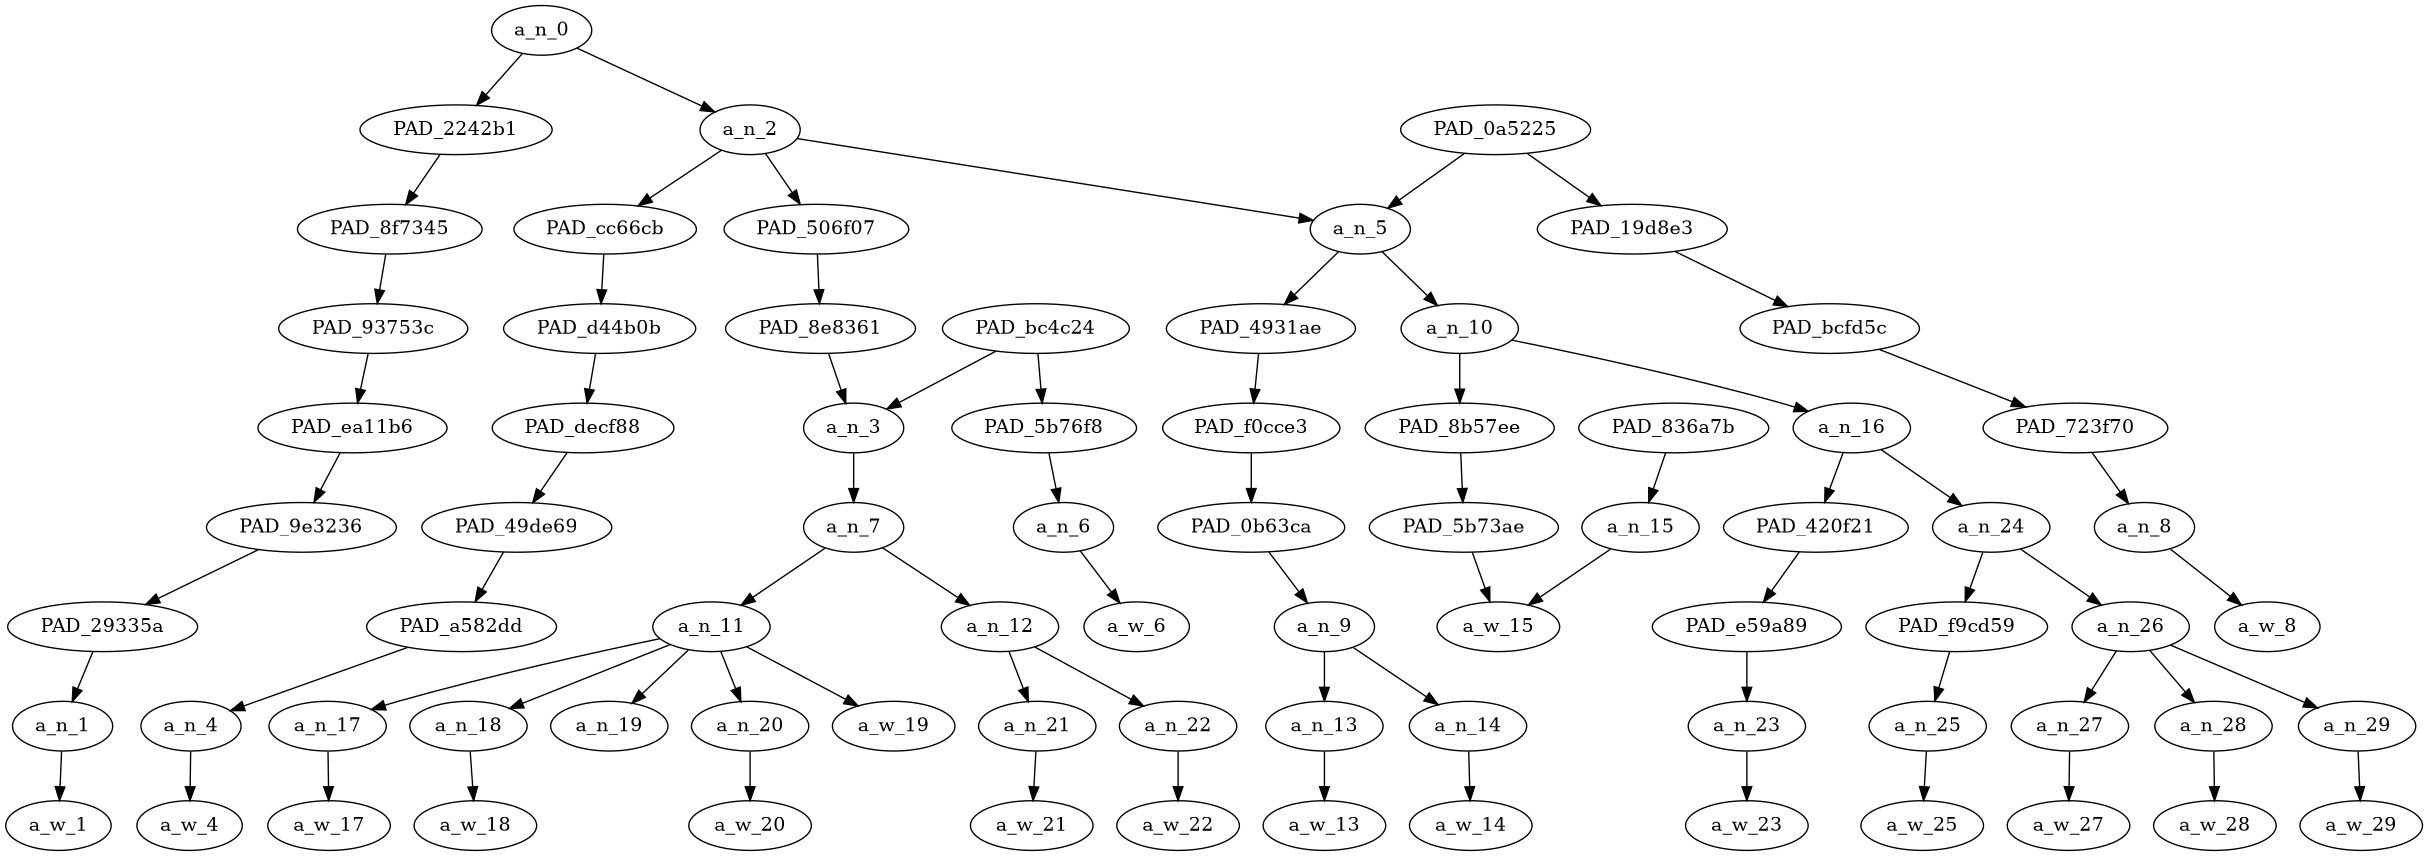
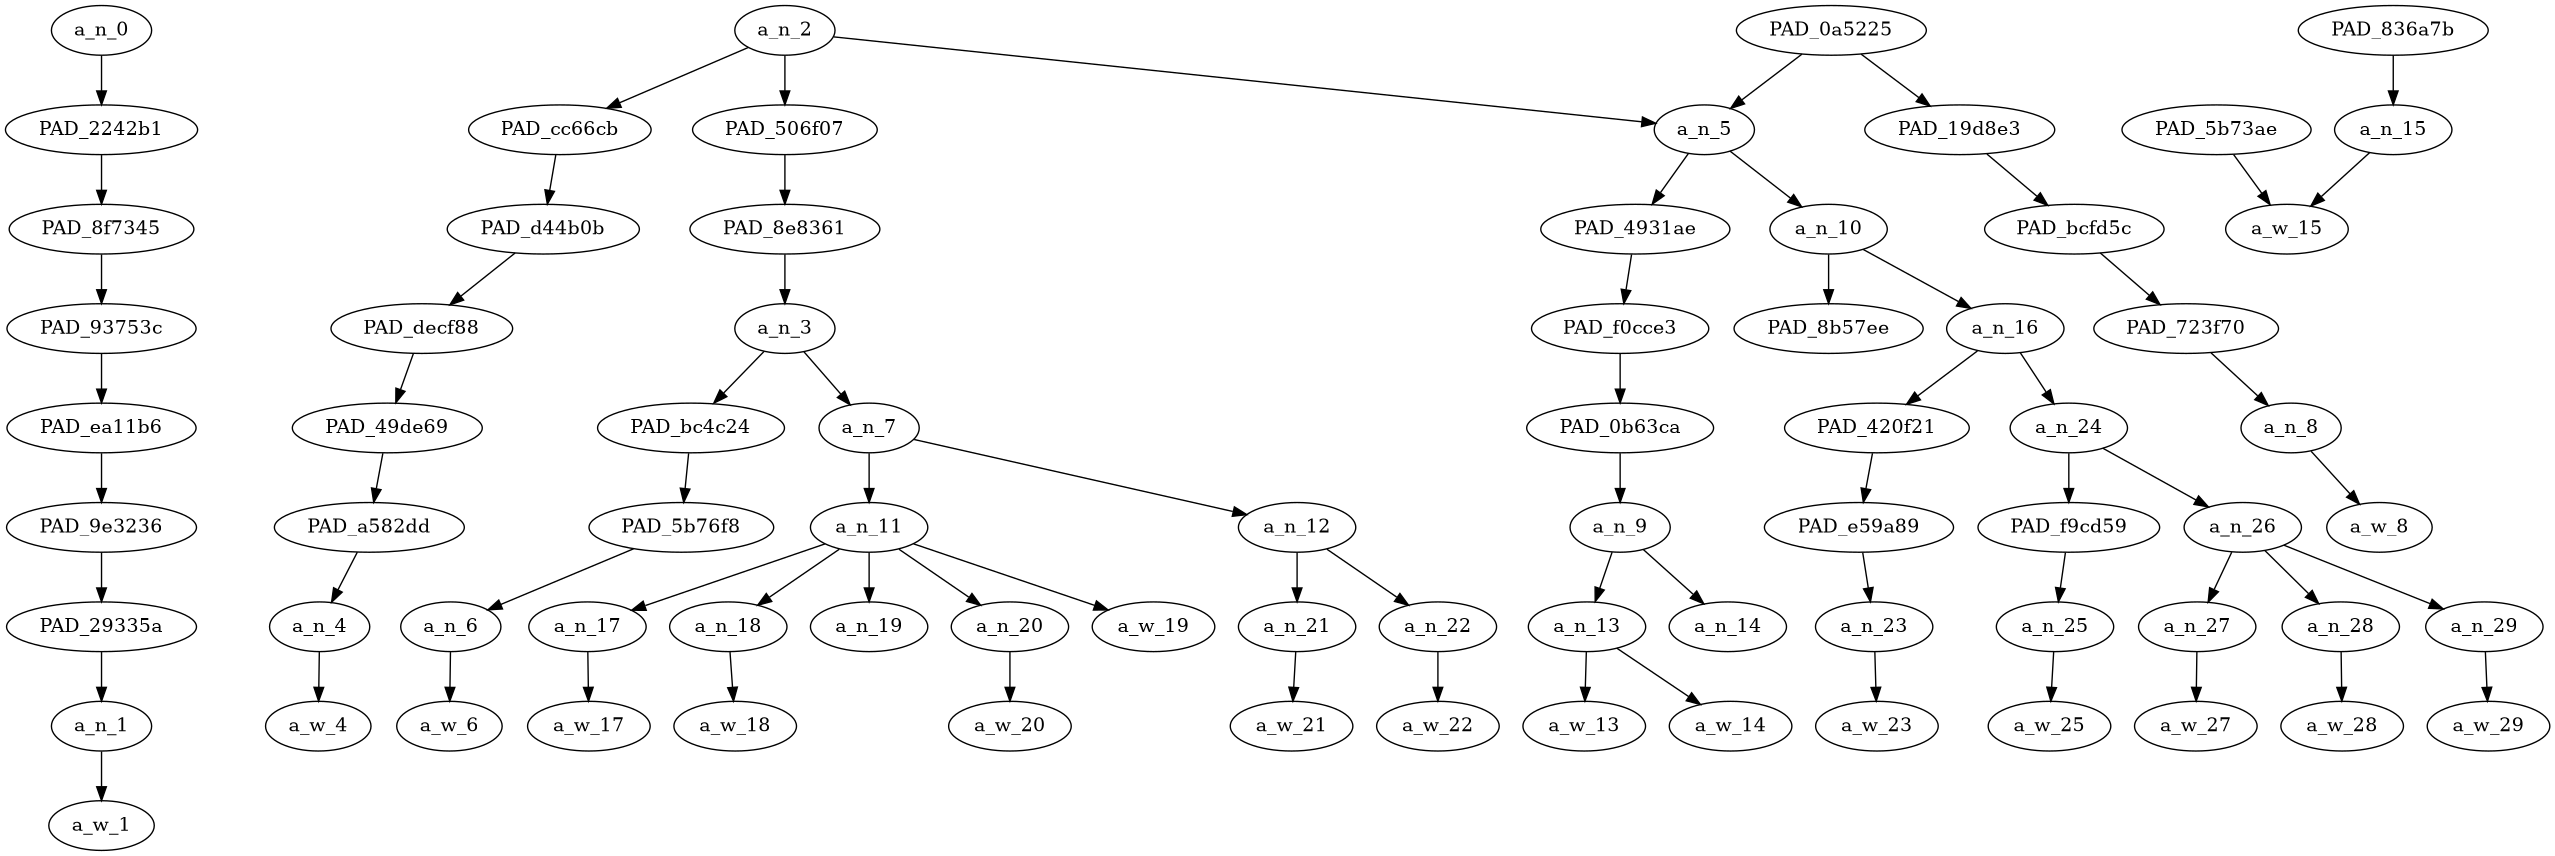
(639, 77) -> none
(948, 377) -> (744, 372)
(1461, 471) -> none
(1469, 769) -> (1653, 672)
